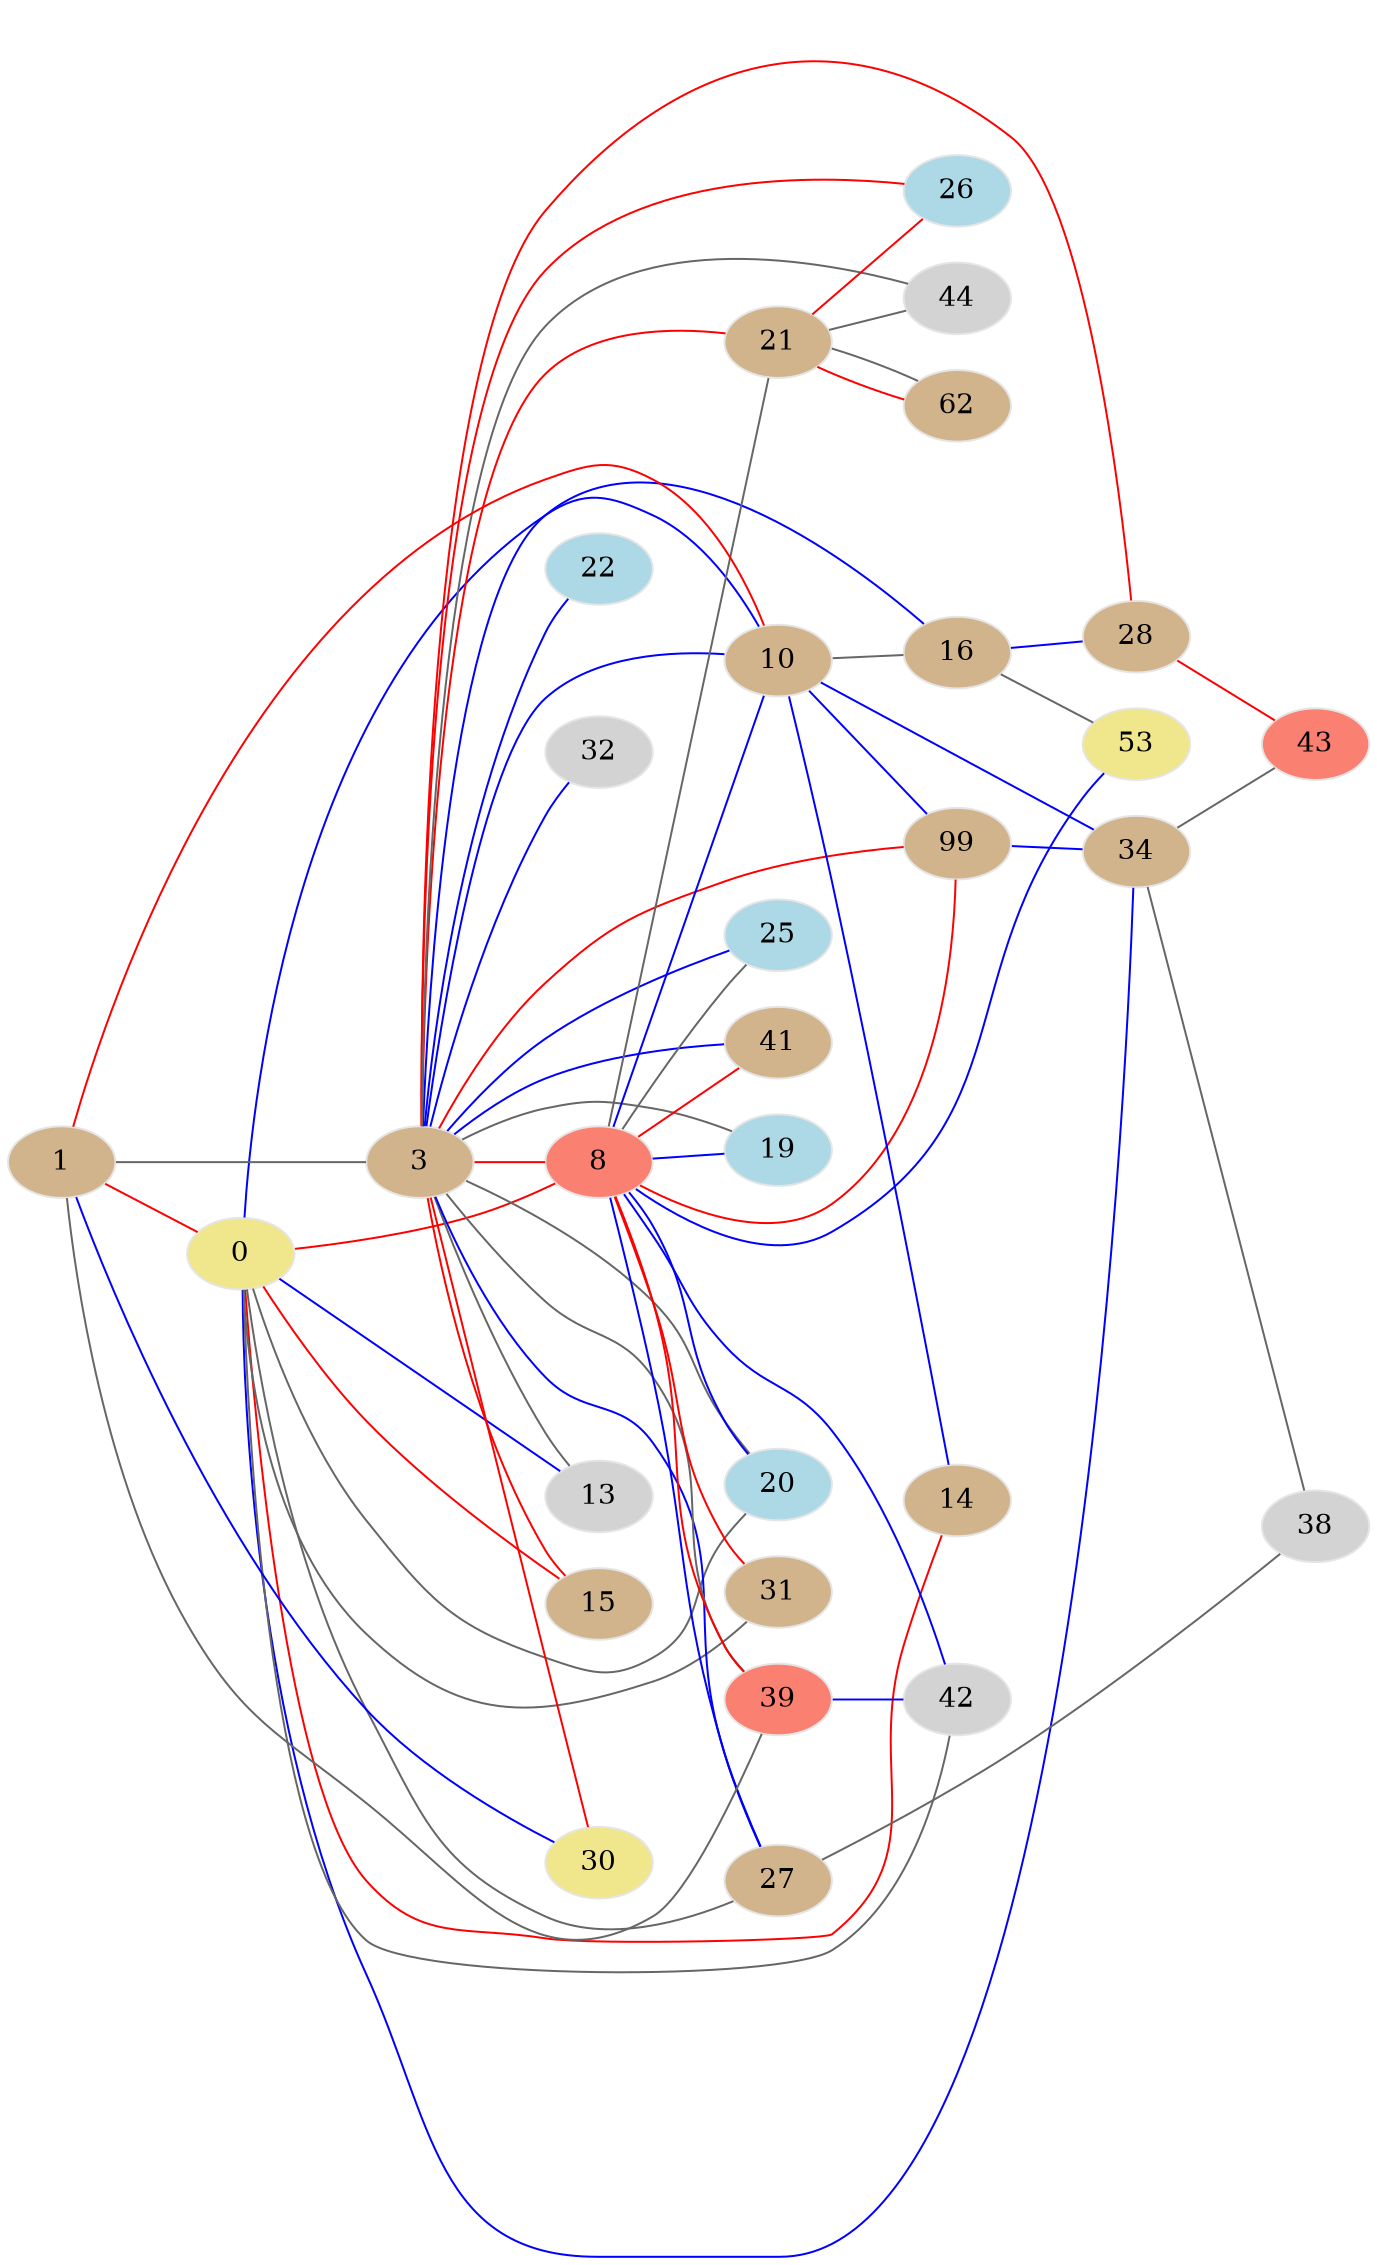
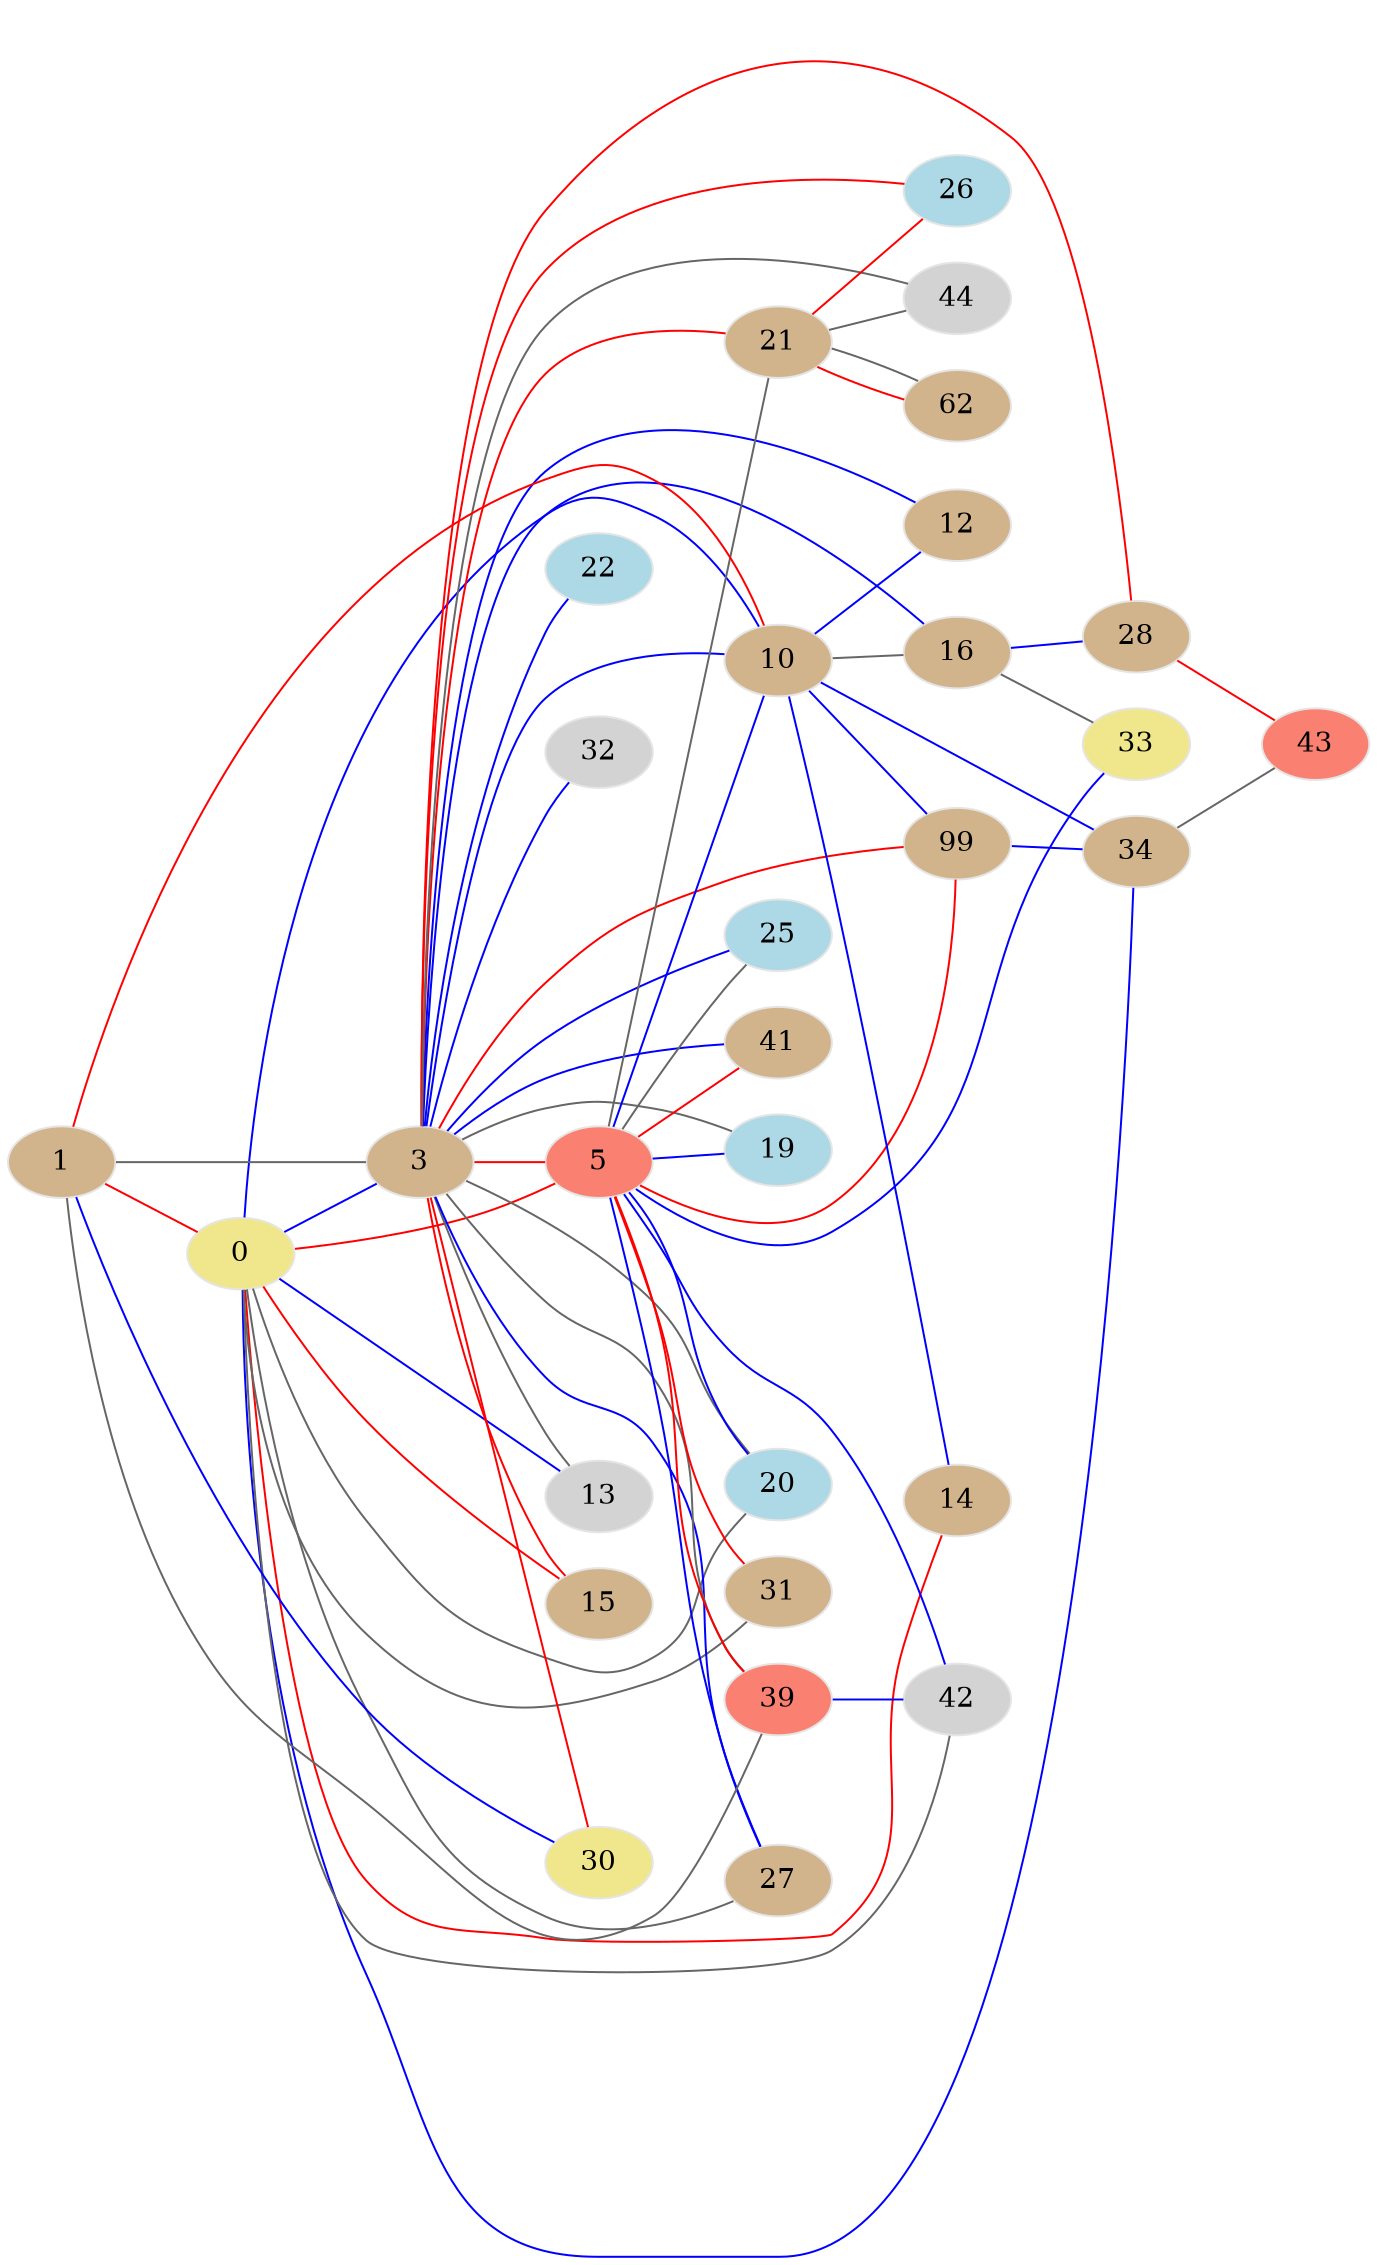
none -> (957, 525)
(1136, 744) -> (1136, 744)
(599, 1162) -> (599, 1162)
none -> (331, 1208)
(1316, 1526) -> none
